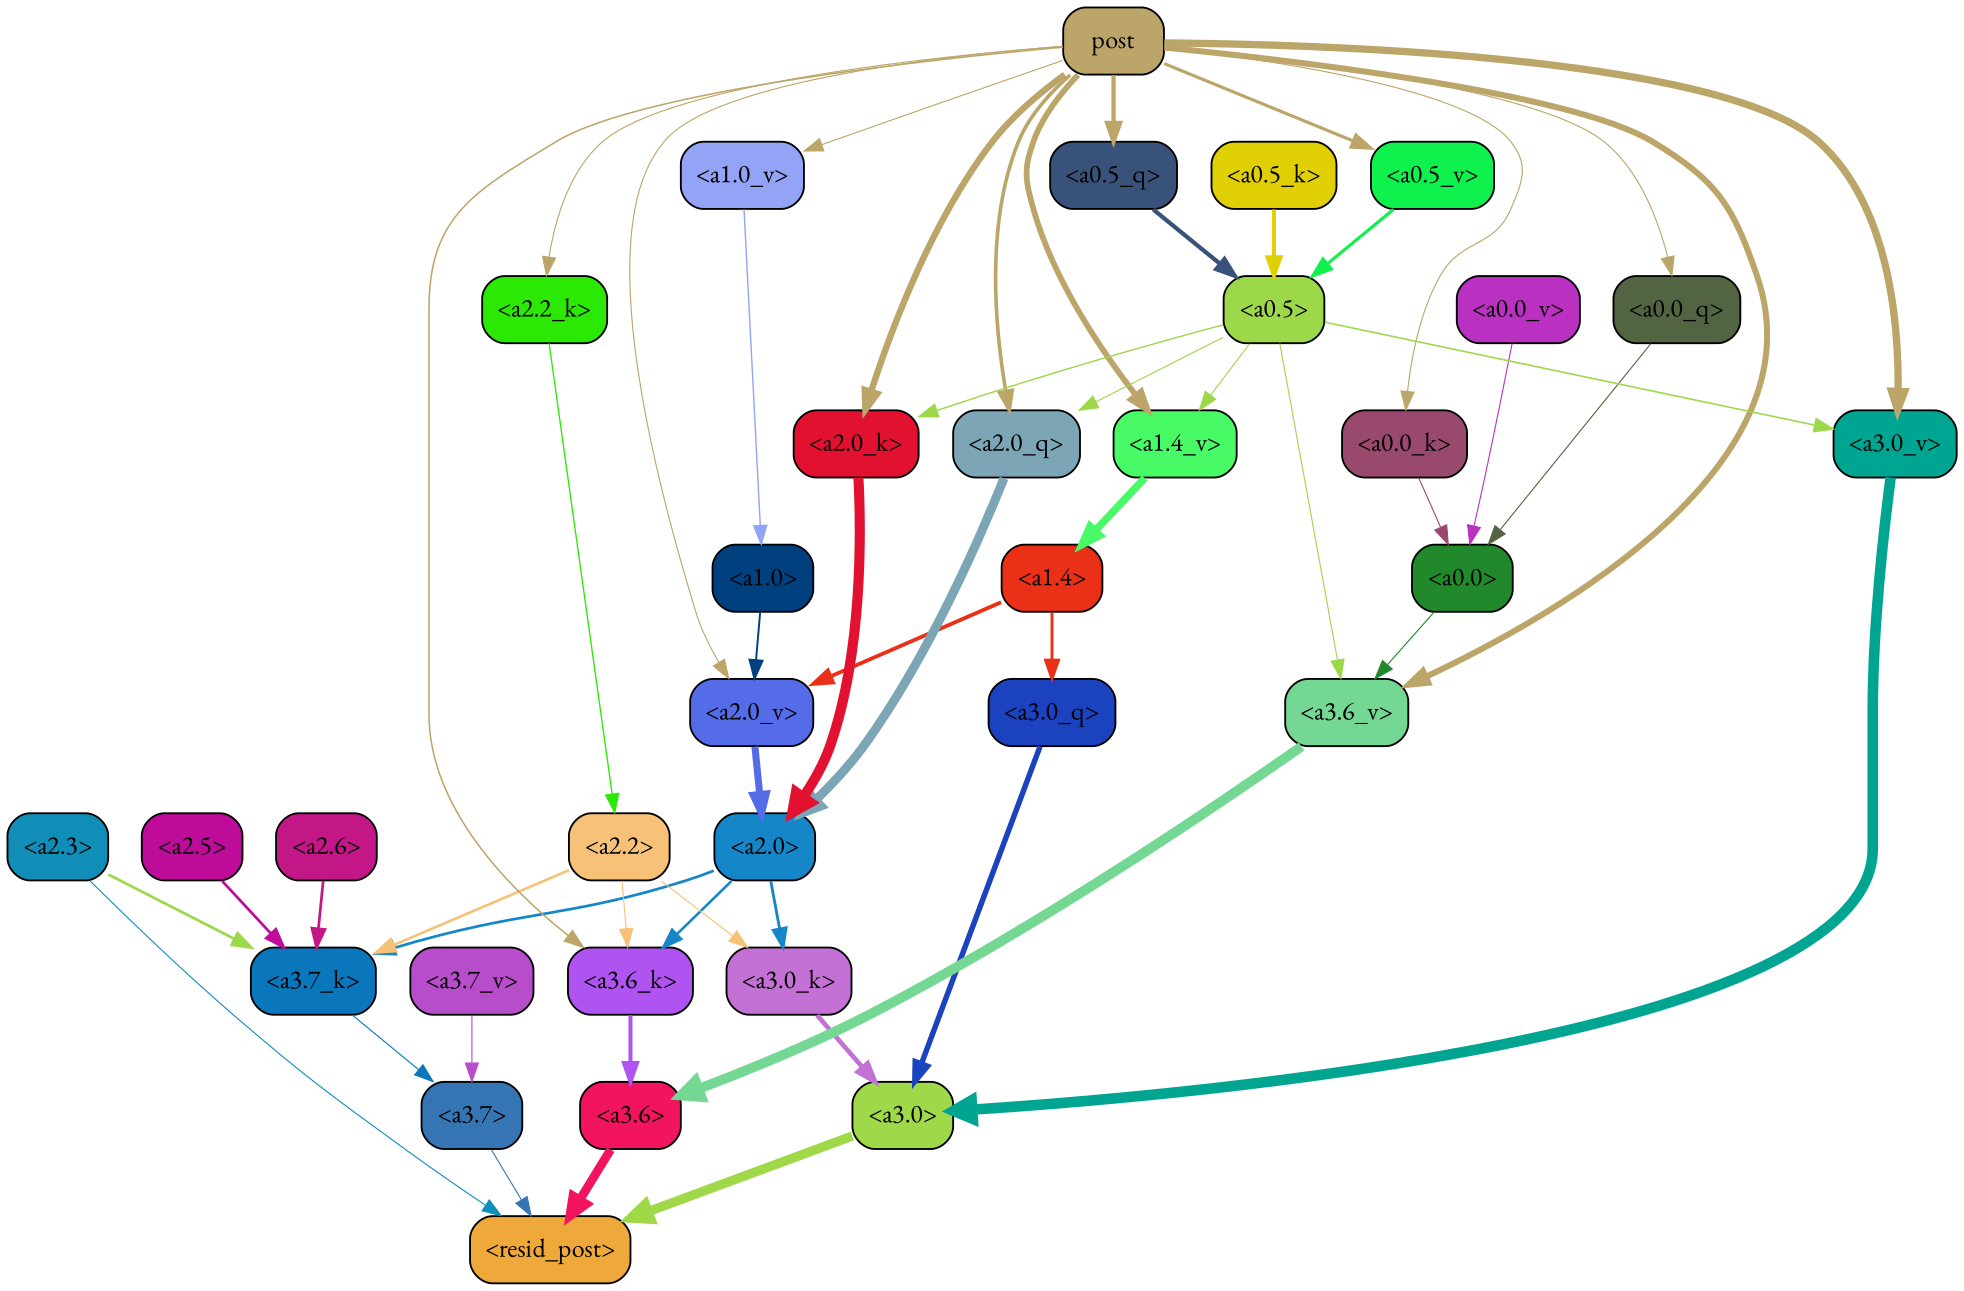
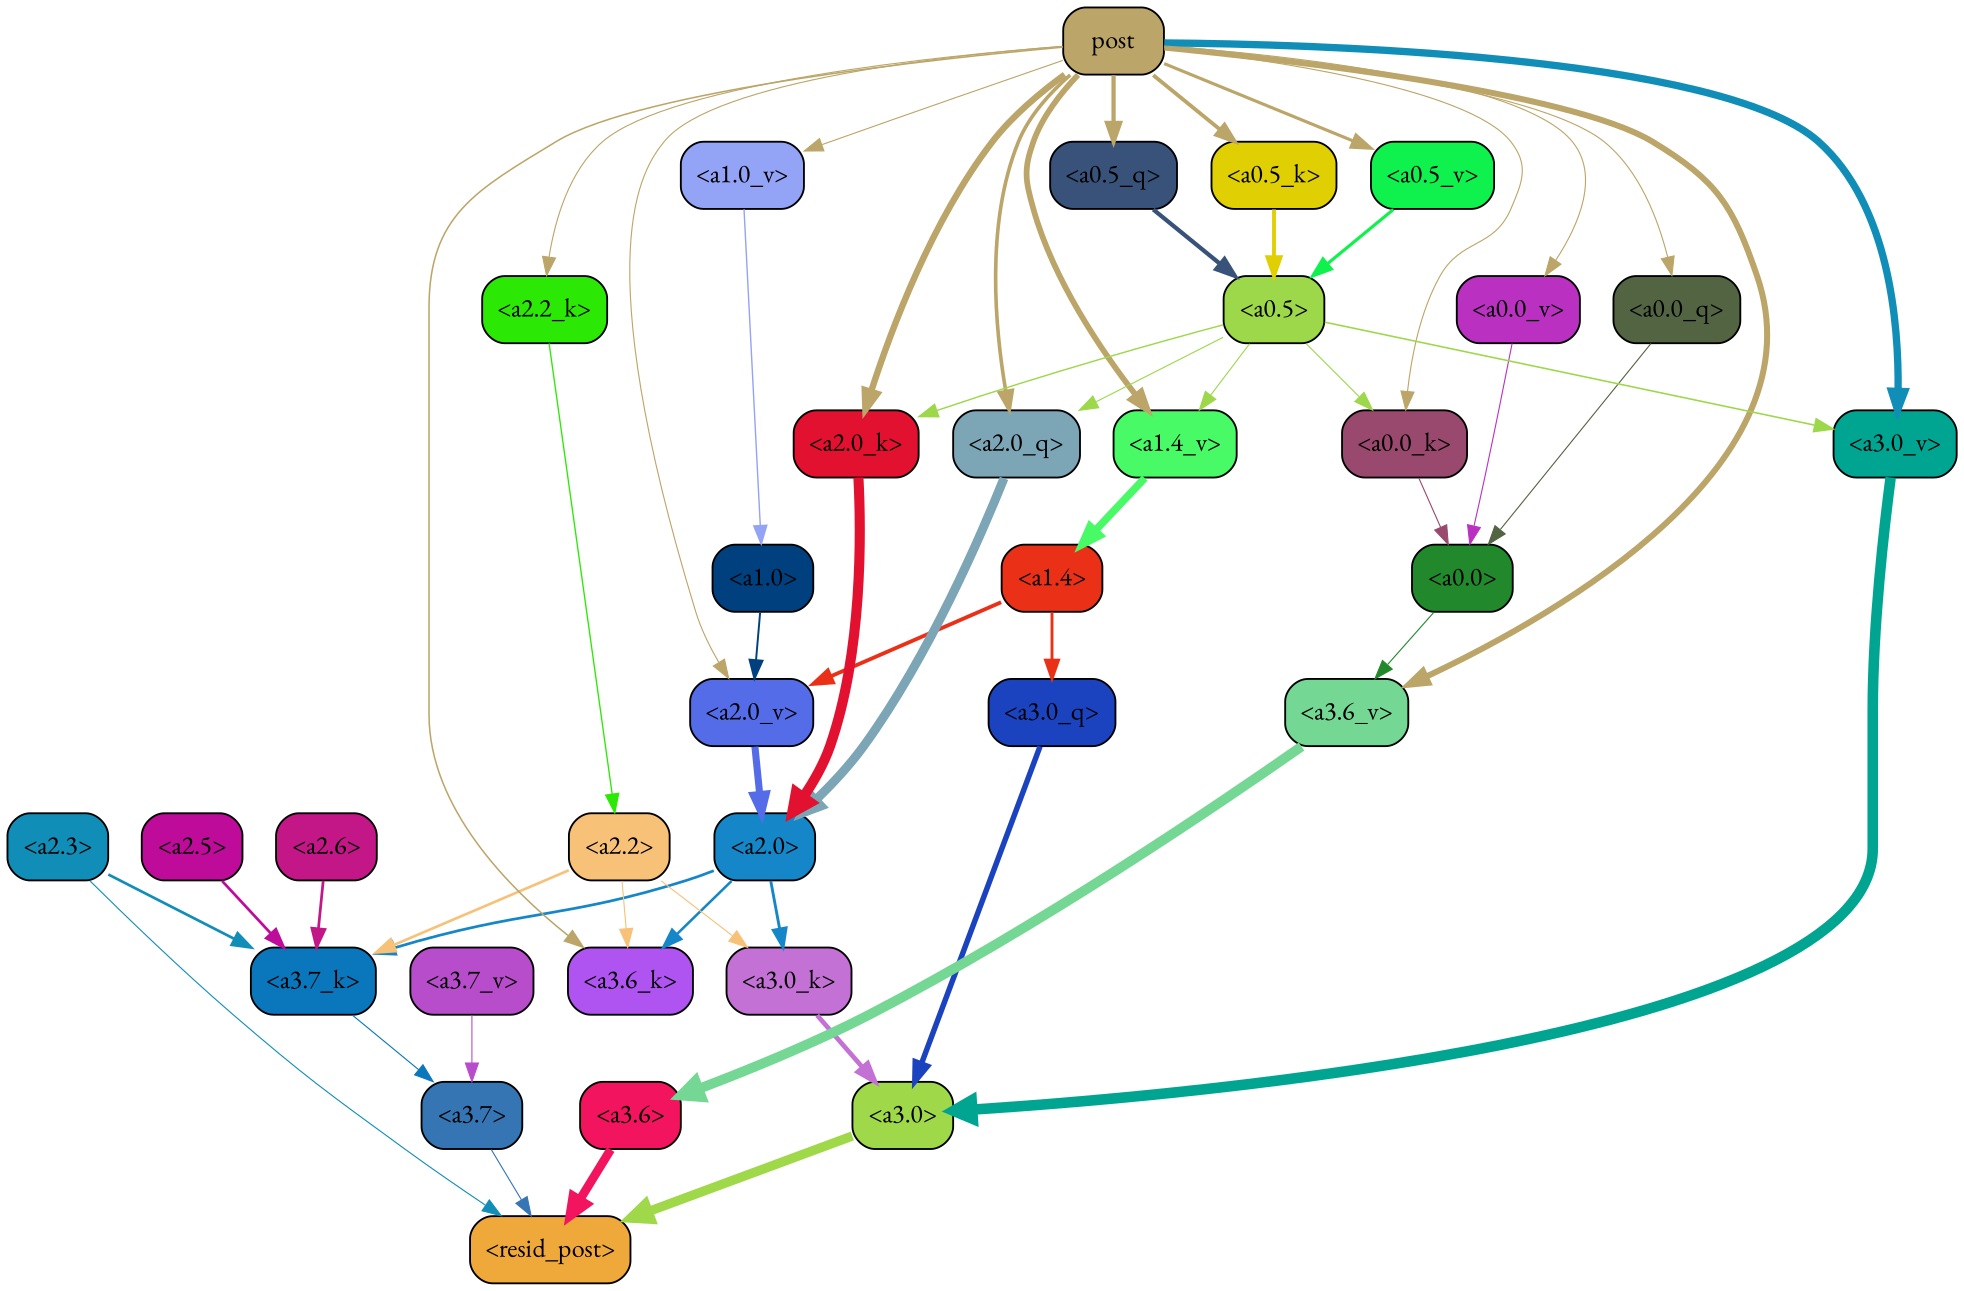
(1631, 77) -> (1631, 77)
none -> (1187, 102)
none -> (1564, 135)
(1309, 502) -> (1333, 370)
(171, 907) -> (171, 907)
(630, 1039) -> none
